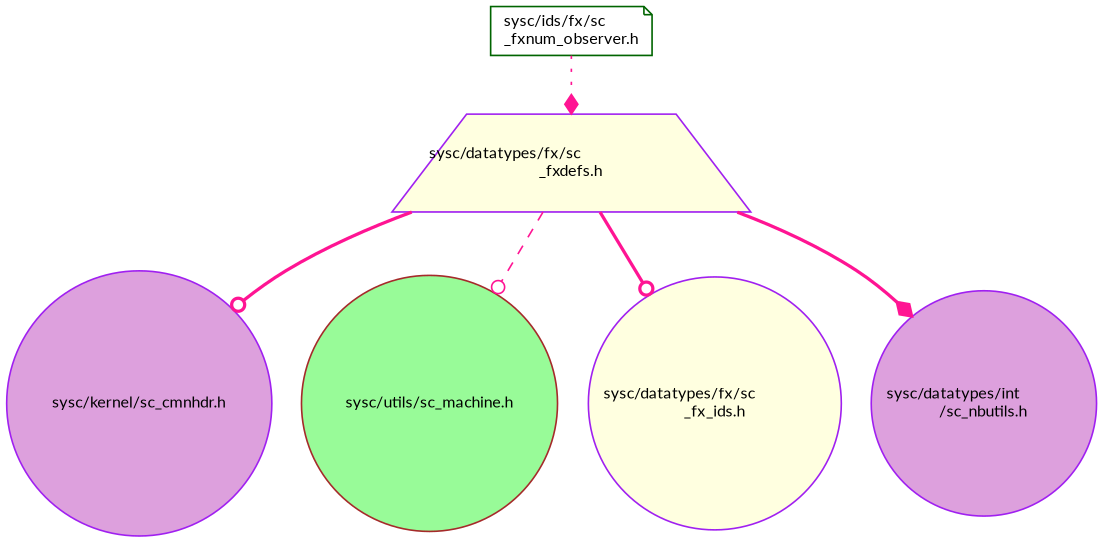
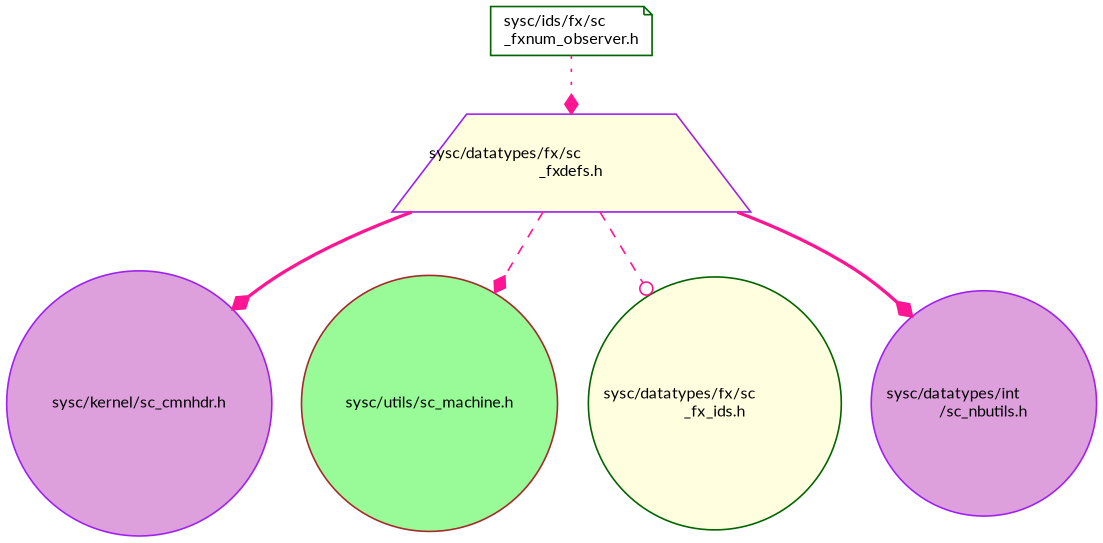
(522, 247) -> (524, 244)
(621, 247) -> (621, 247)
(324, 250) -> (327, 248)
(715, 403) -> (715, 403)
